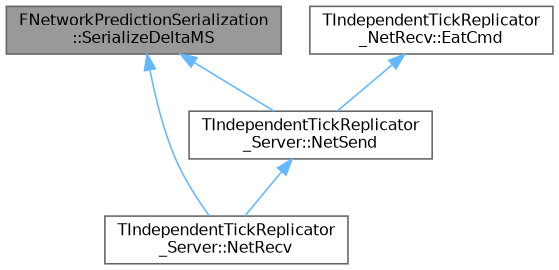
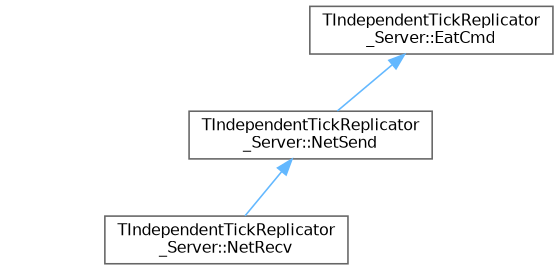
(144, 30) -> none
(431, 30) -> (431, 30)
